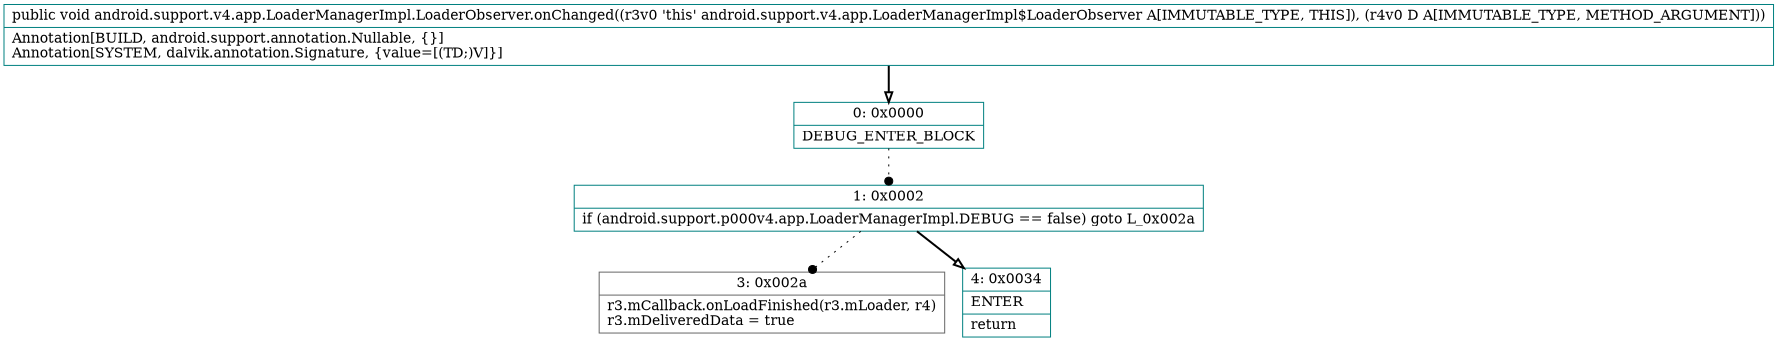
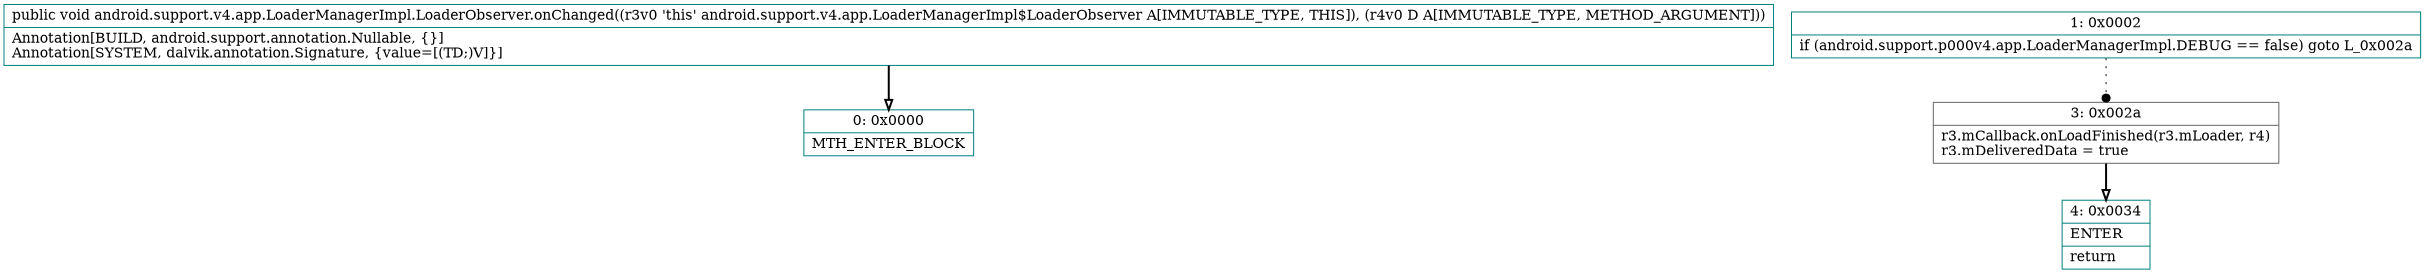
(889, 136) -> (889, 144)
(889, 163) -> none
(936, 247) -> (2106, 177)
